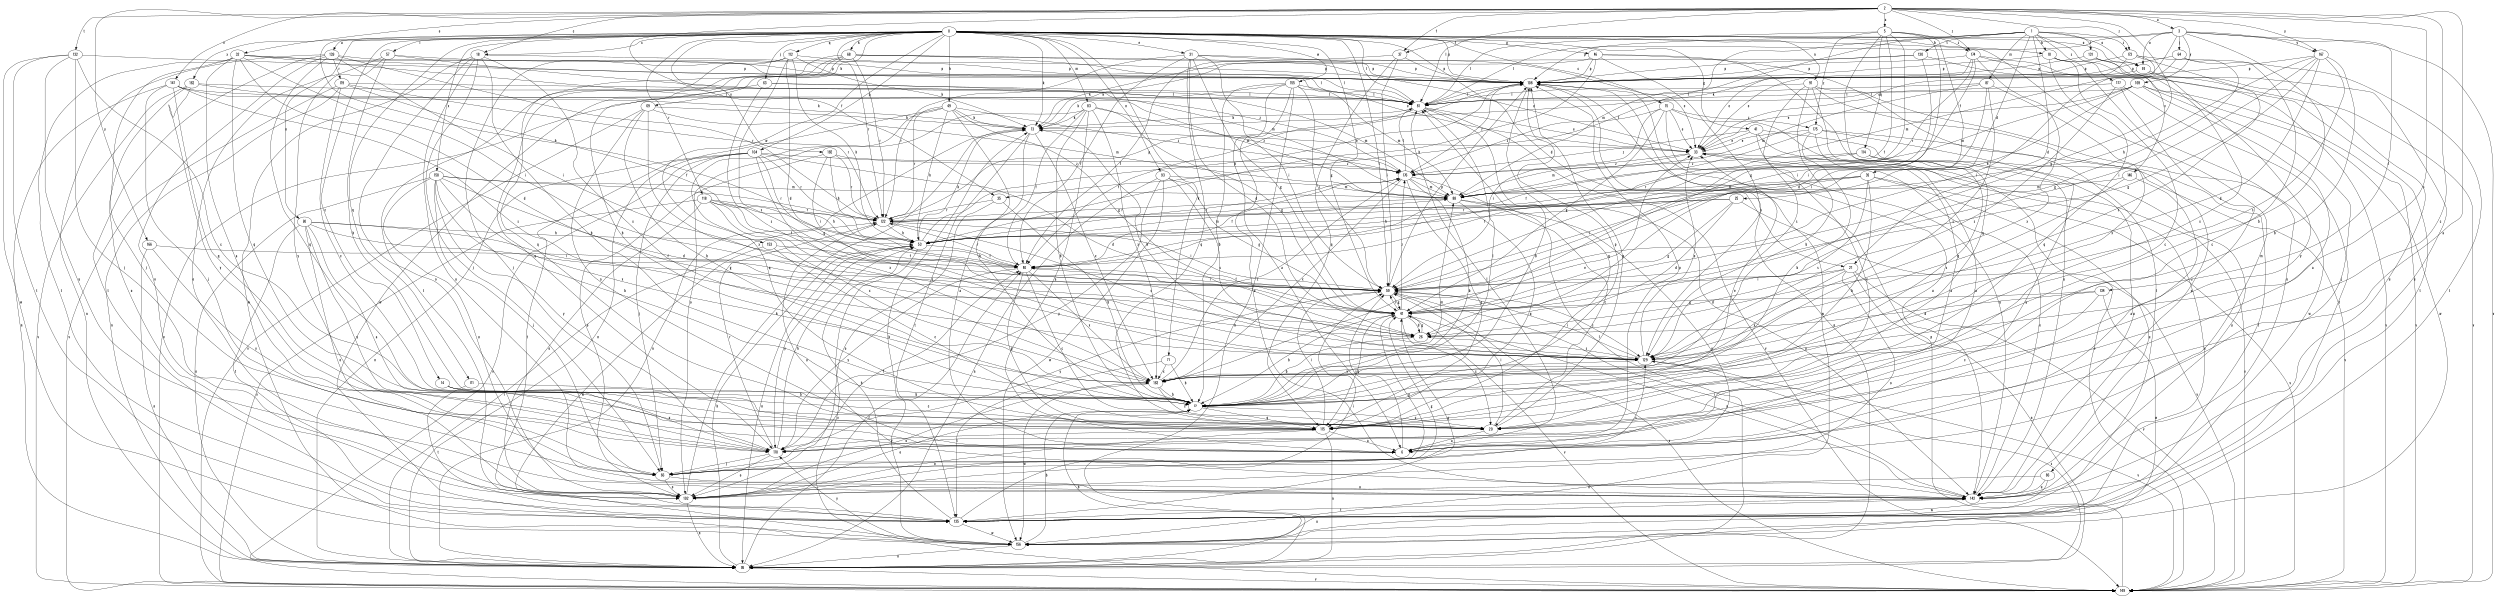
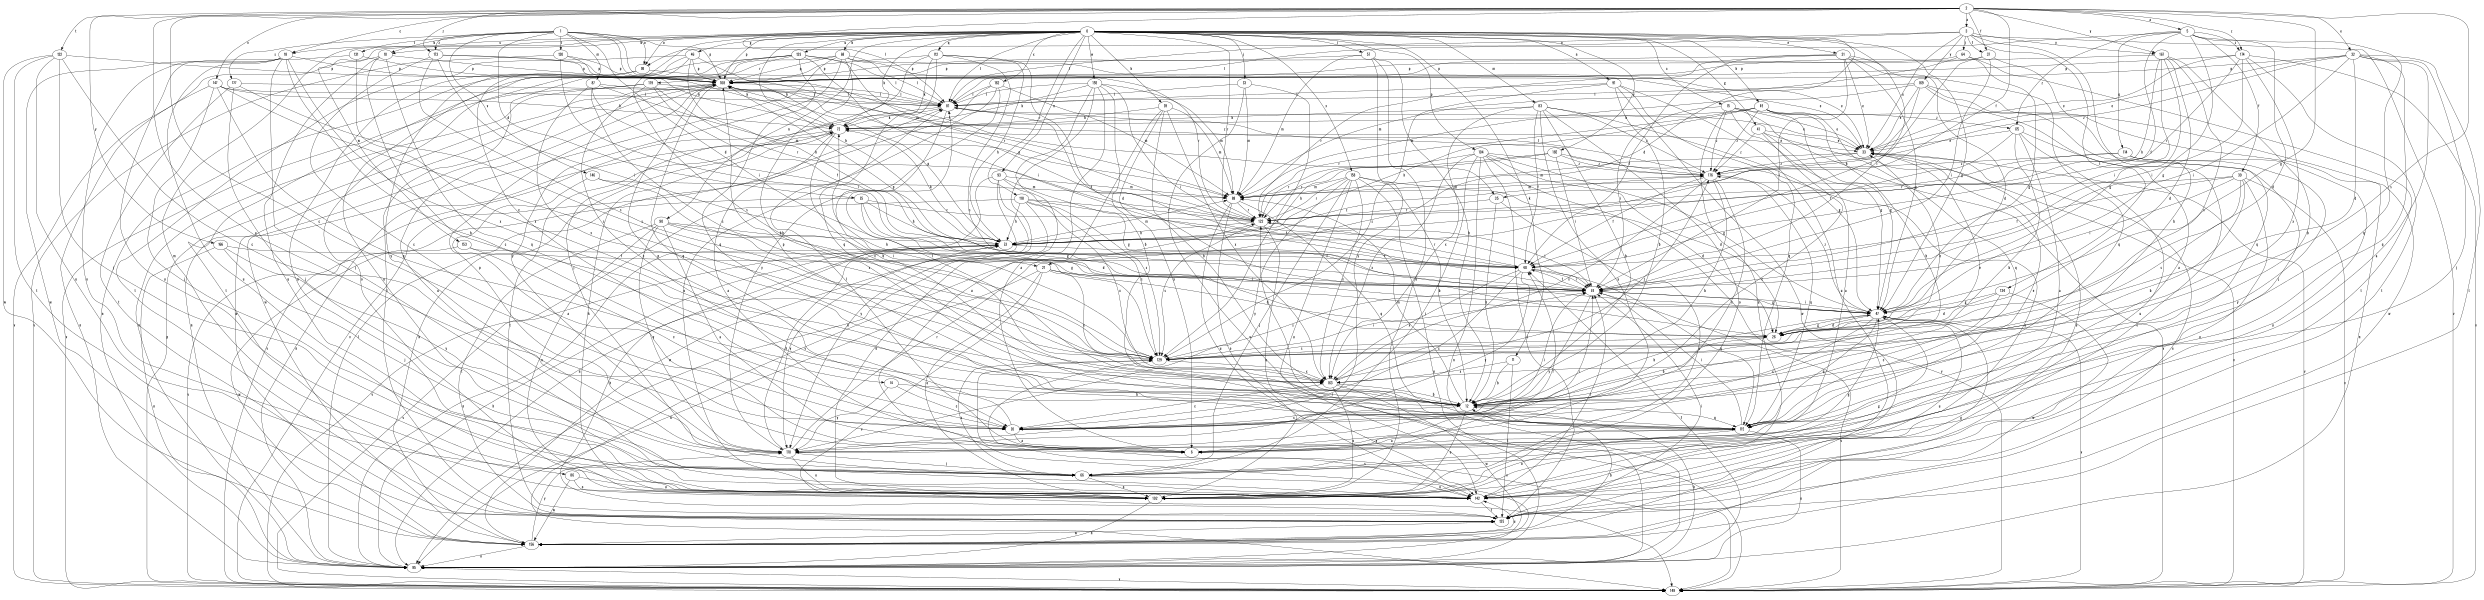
(472, 383) -> none
none -> (626, 444)
